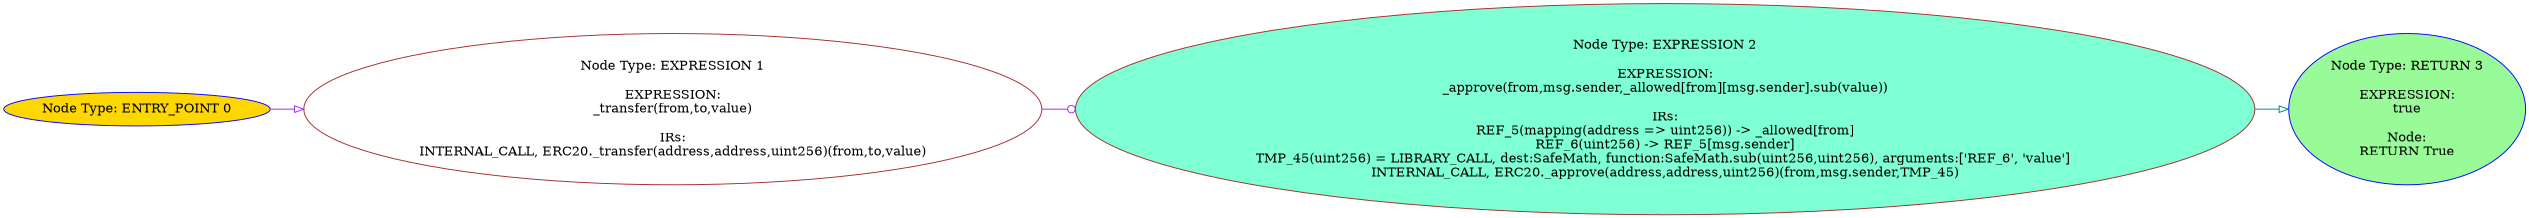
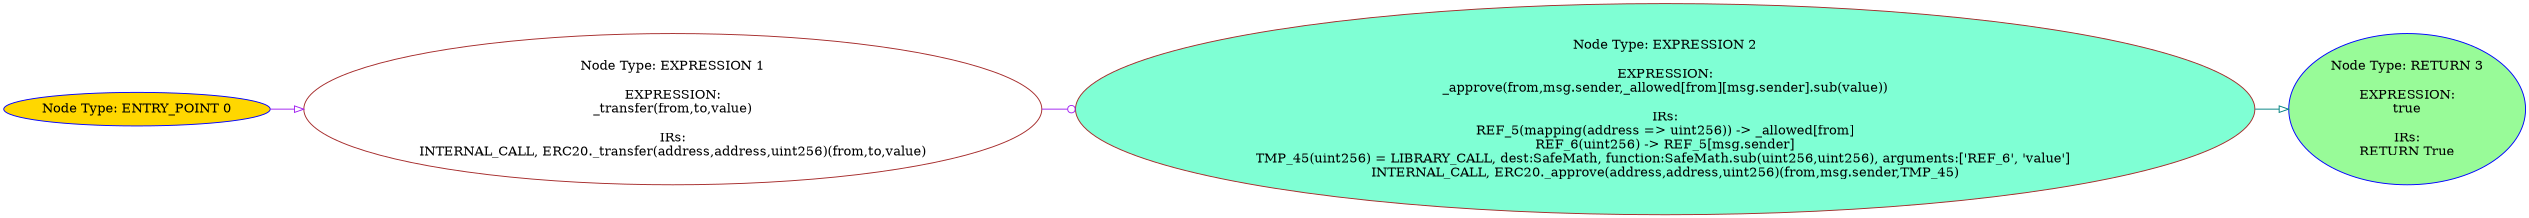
(2407, 109) -> (2407, 109)
